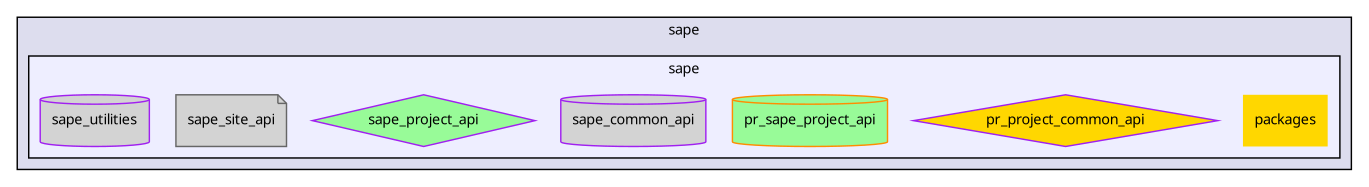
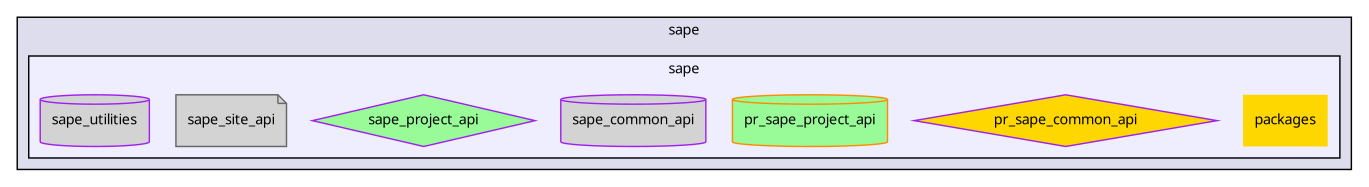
(1066, 121) -> (1066, 121)
